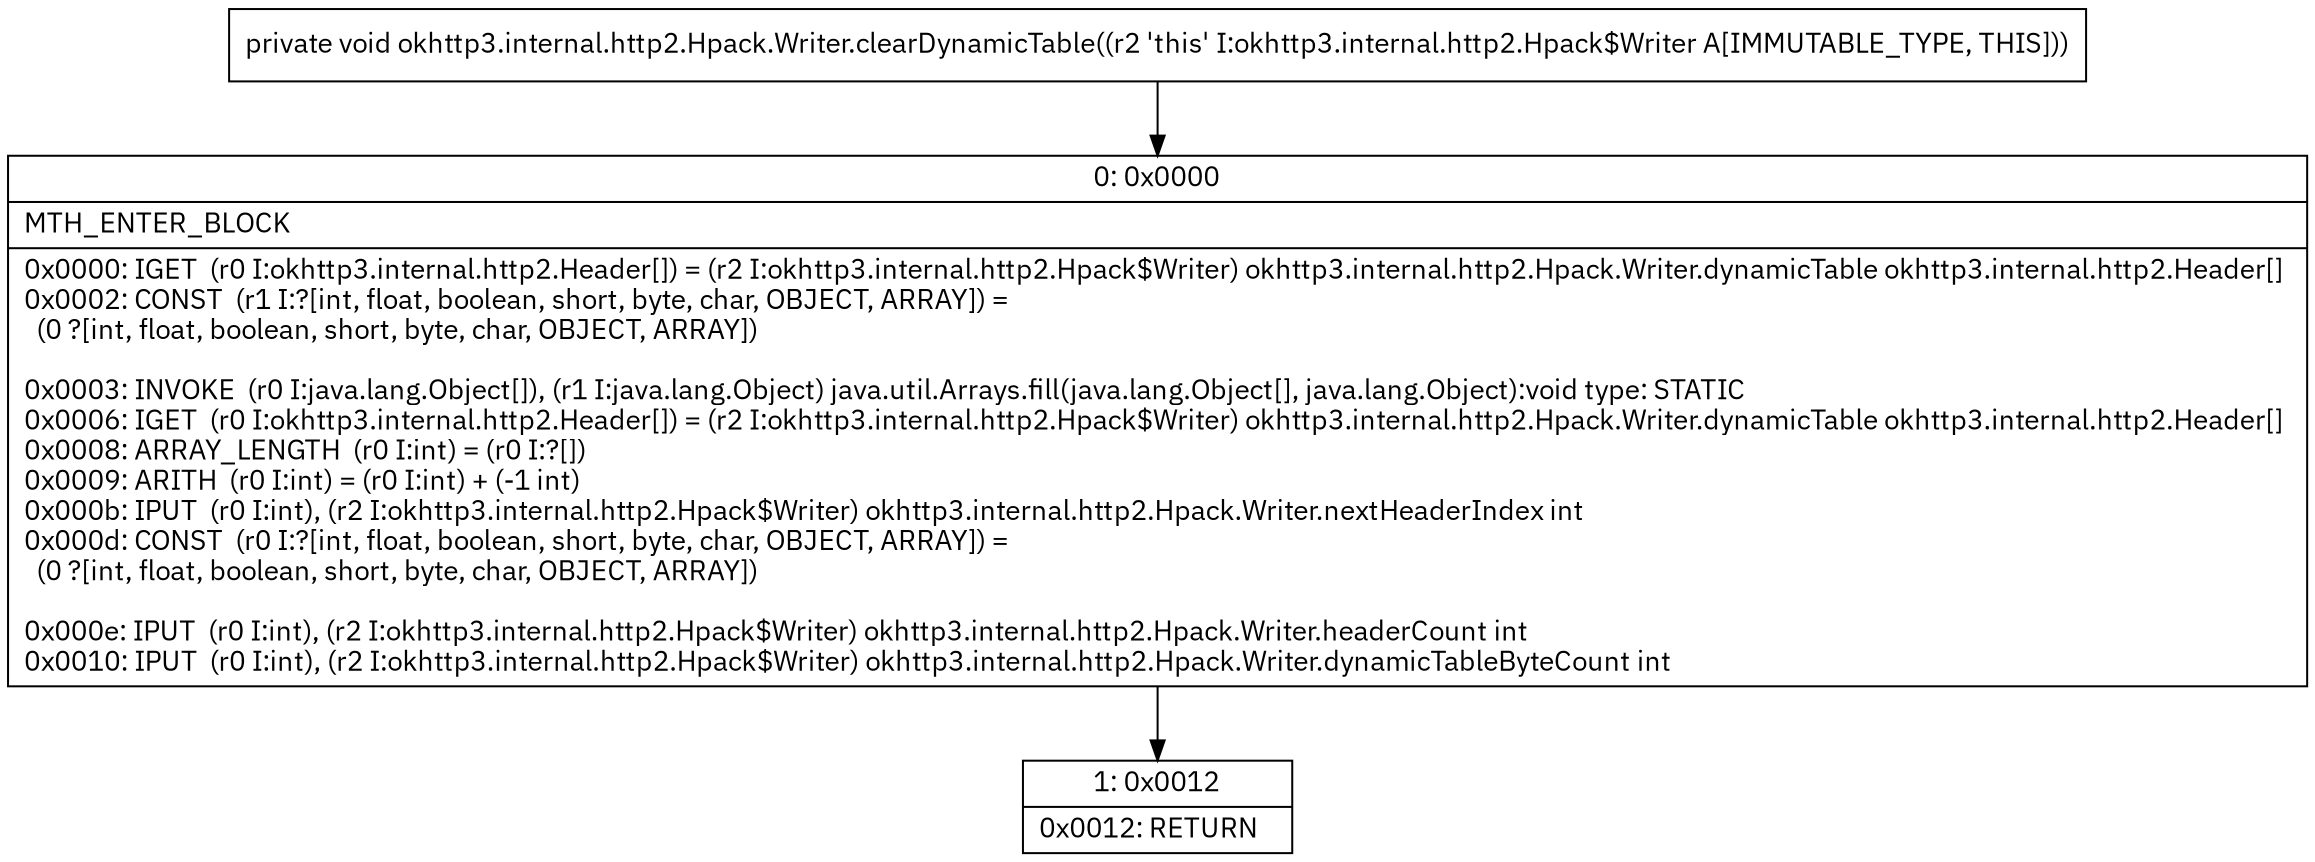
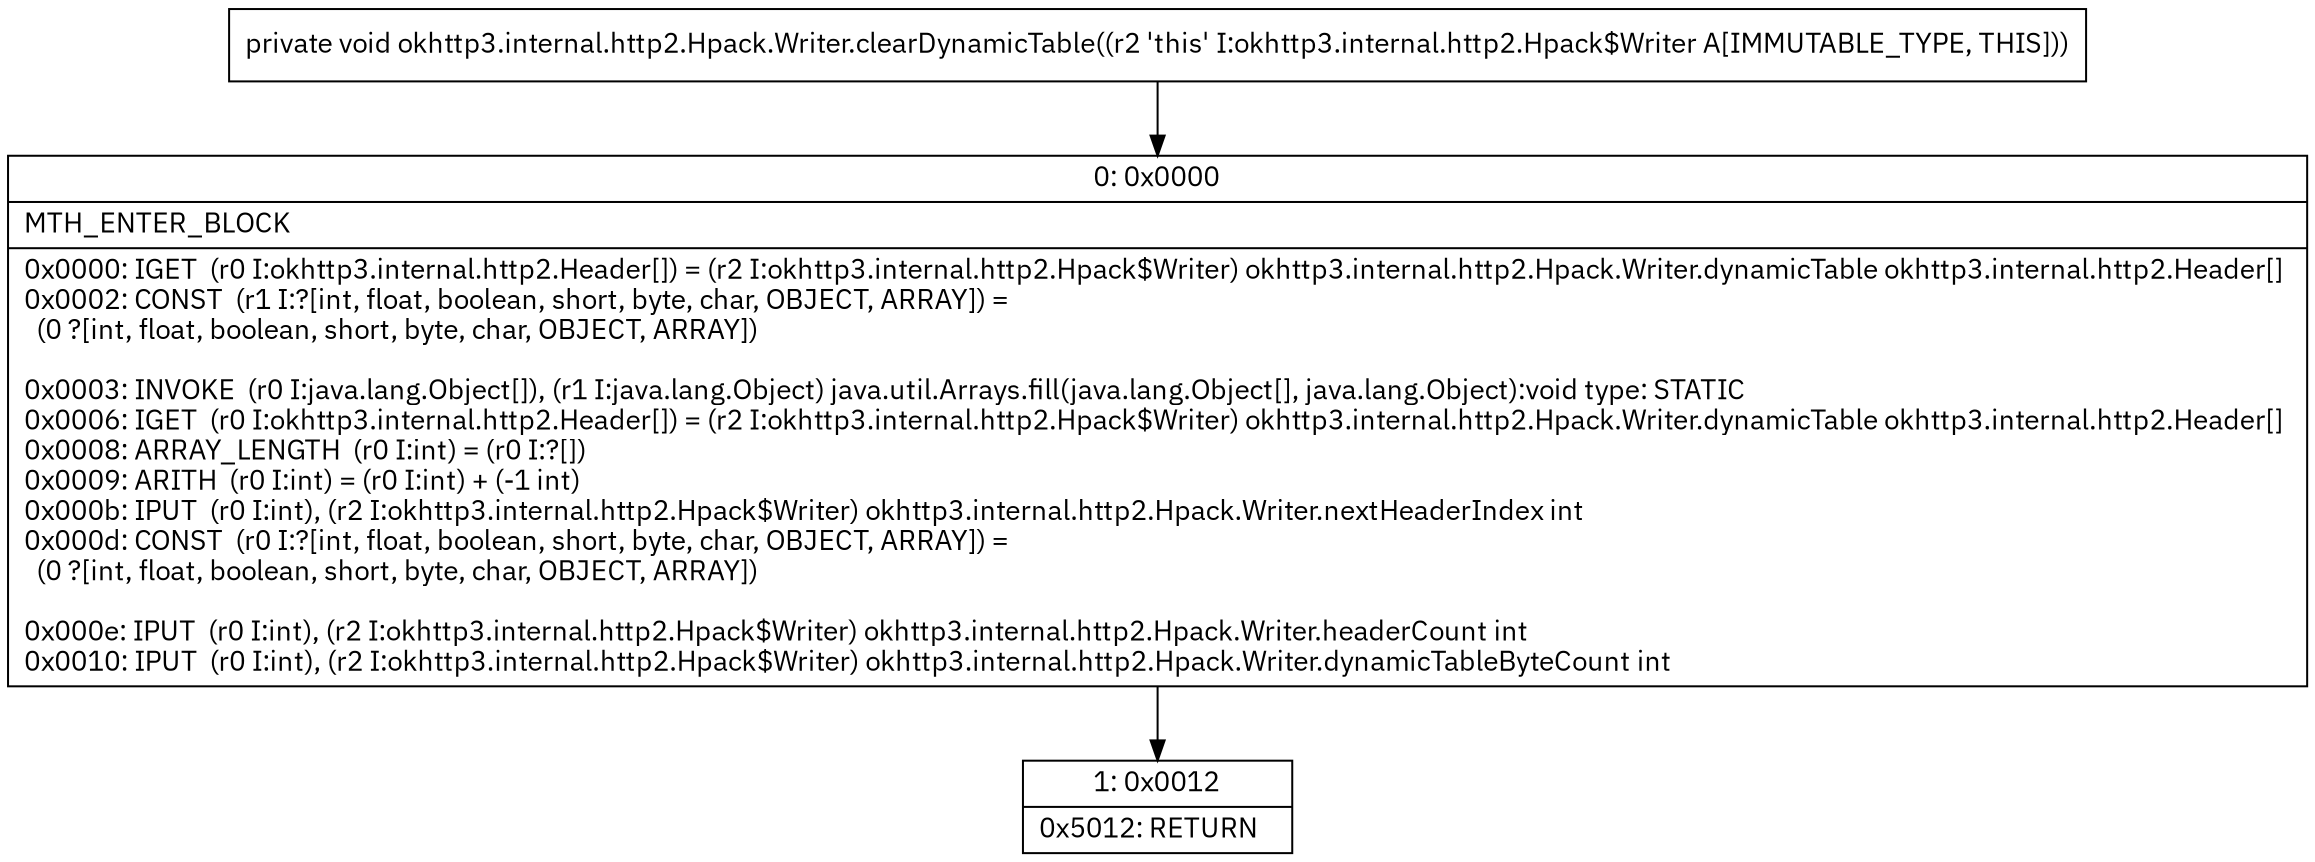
(1158, 829) -> (1158, 829)
